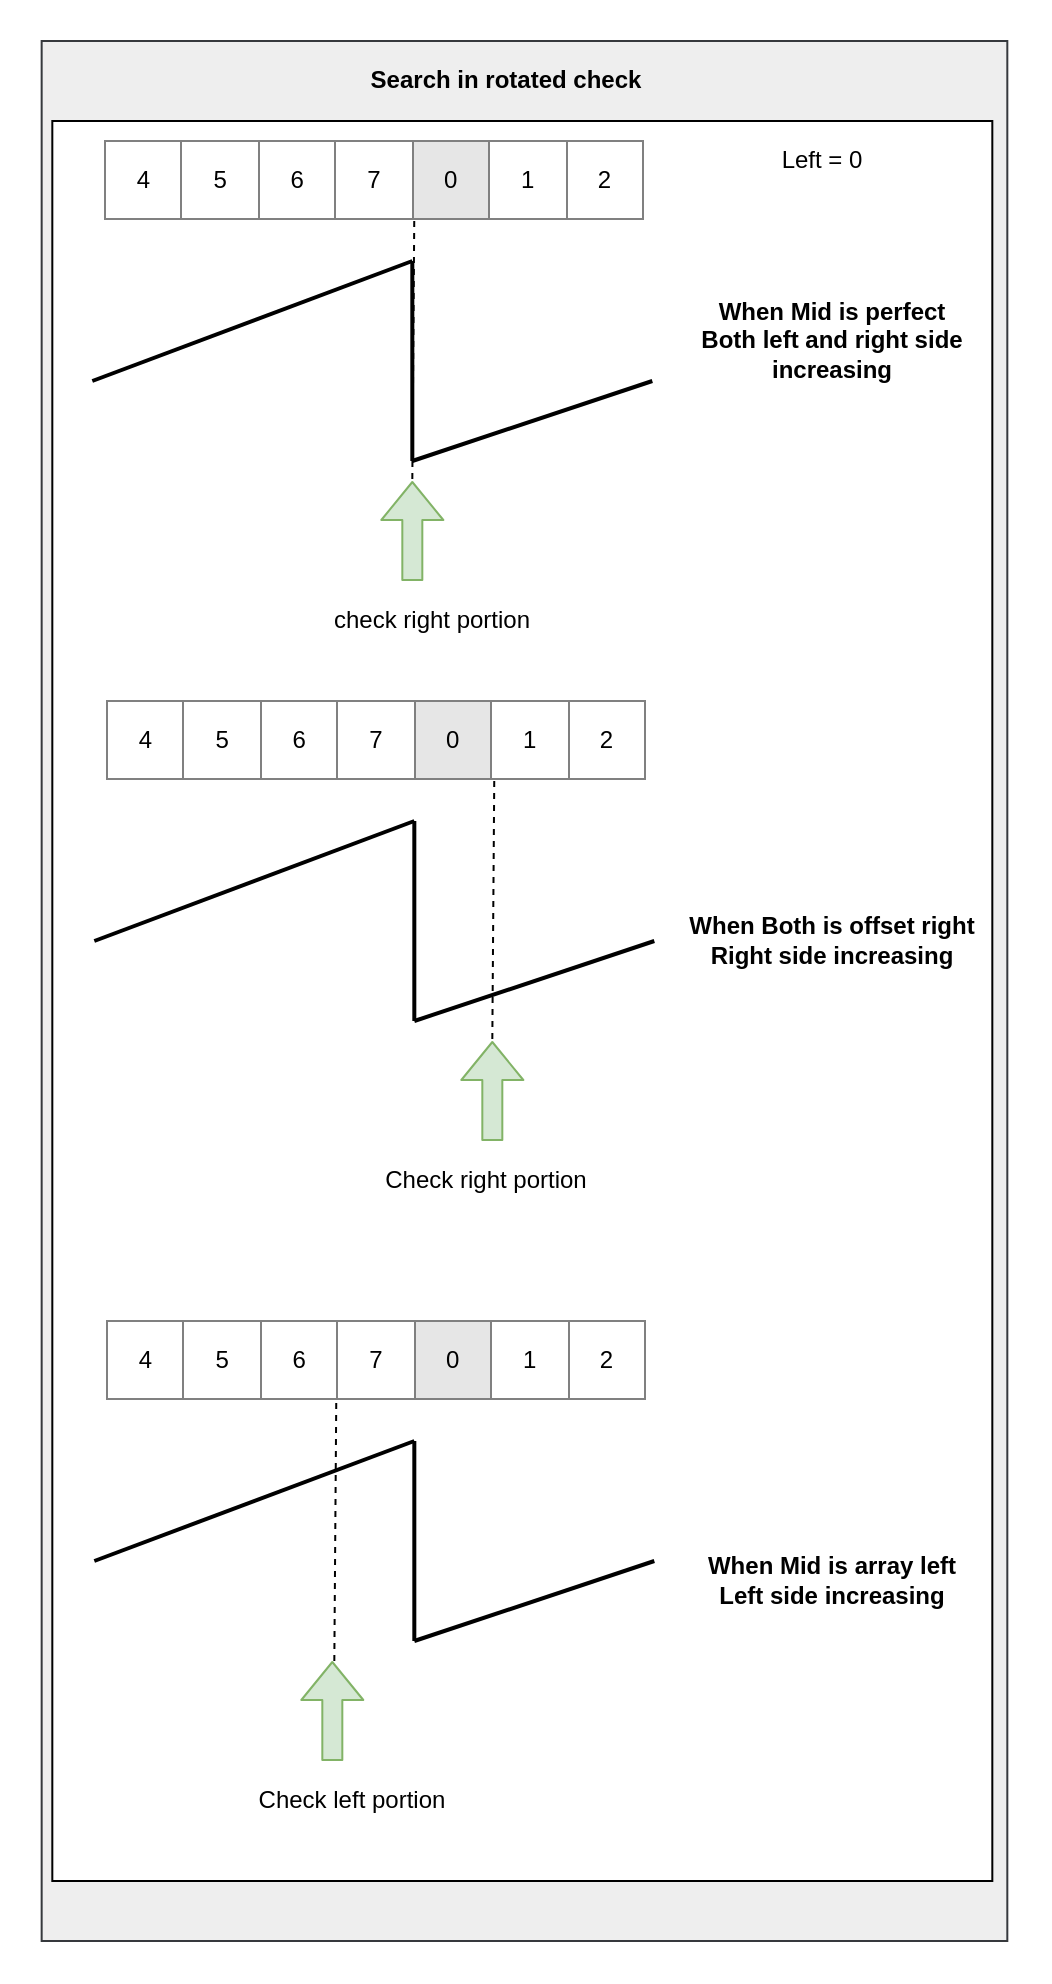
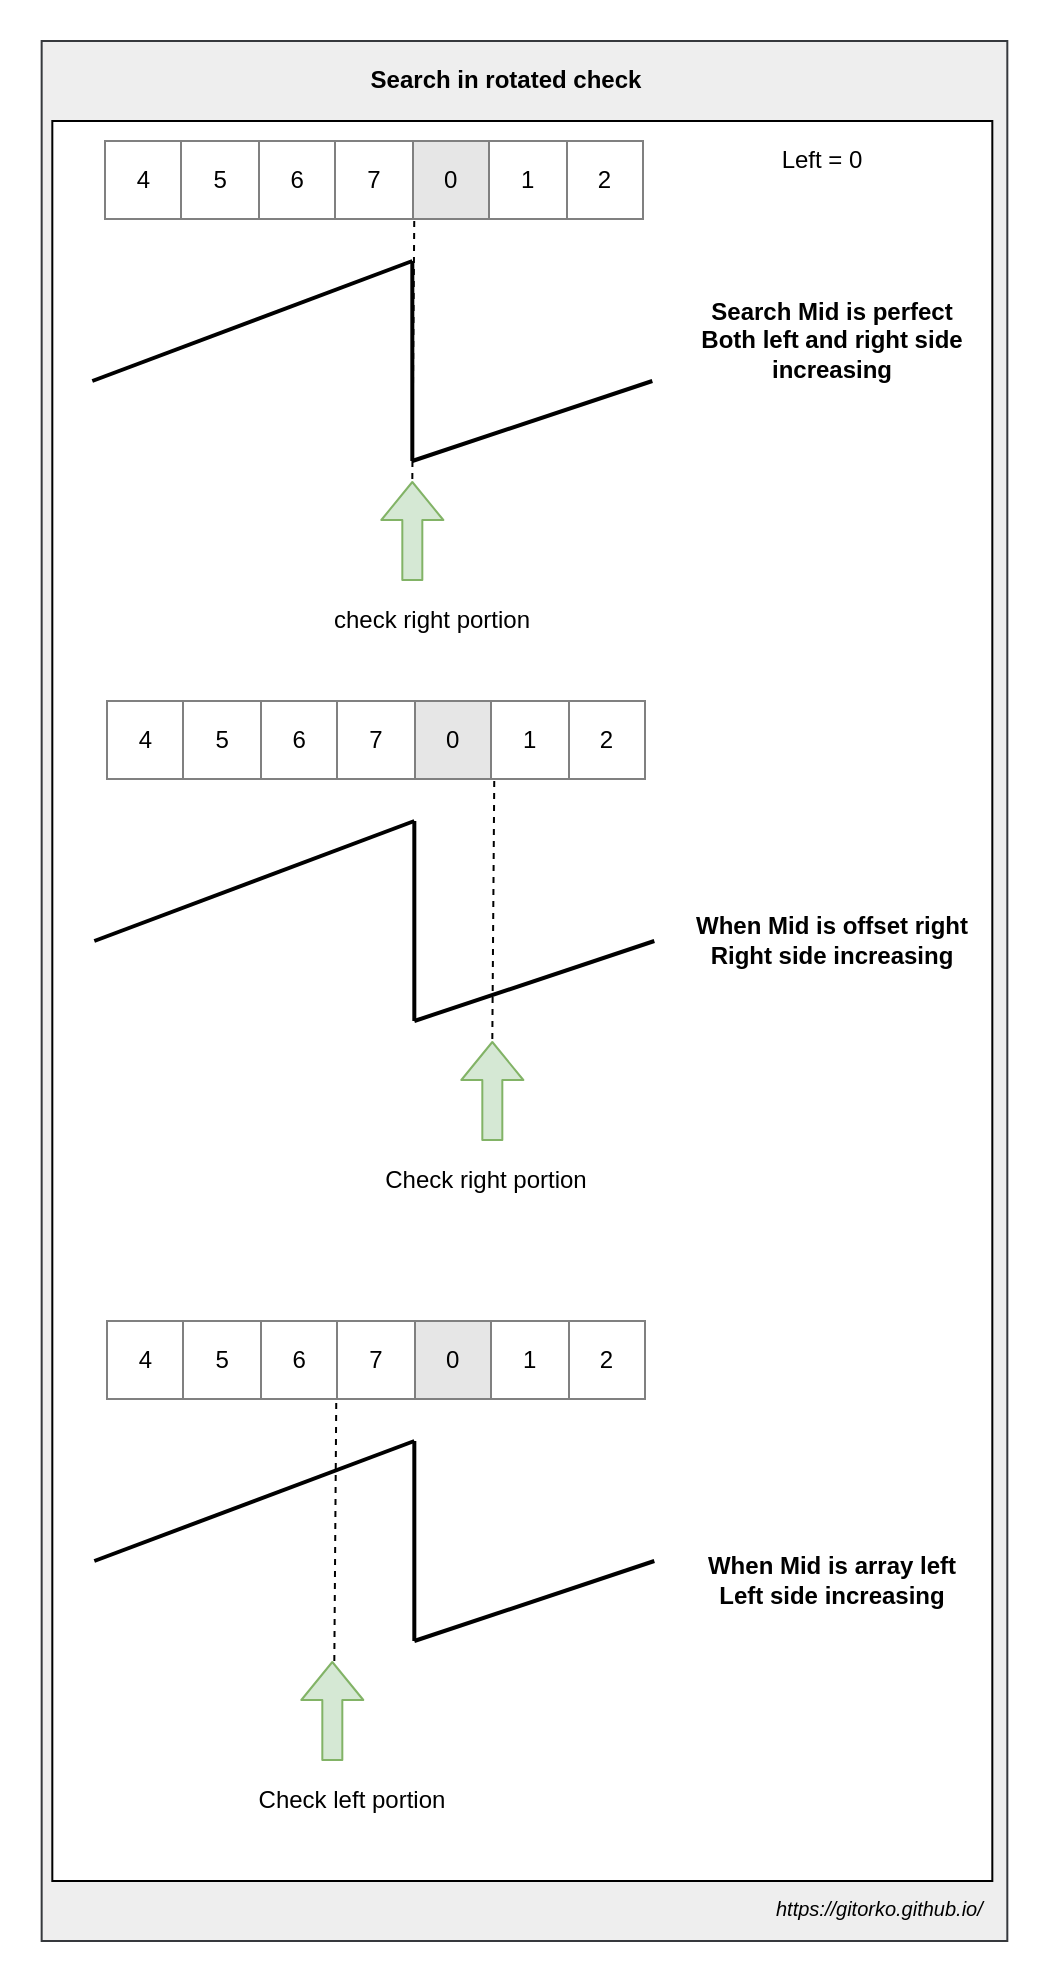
(833, 341) -> (833, 341)
(833, 941) -> (833, 941)
none -> (882, 1911)
